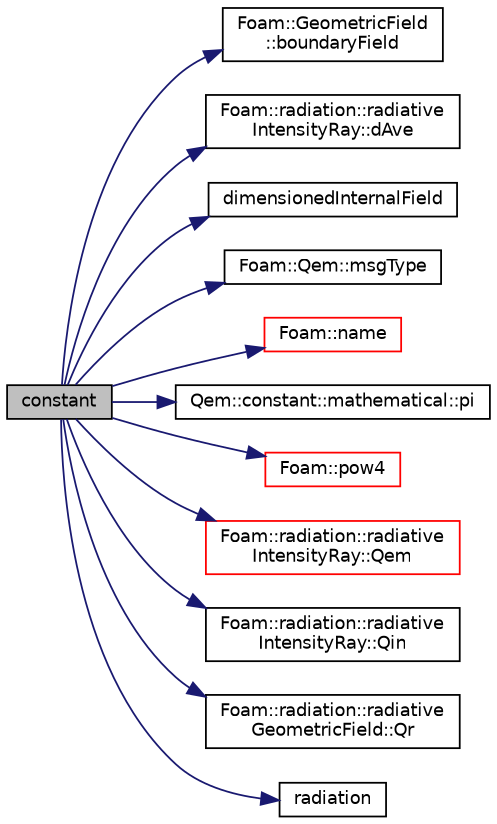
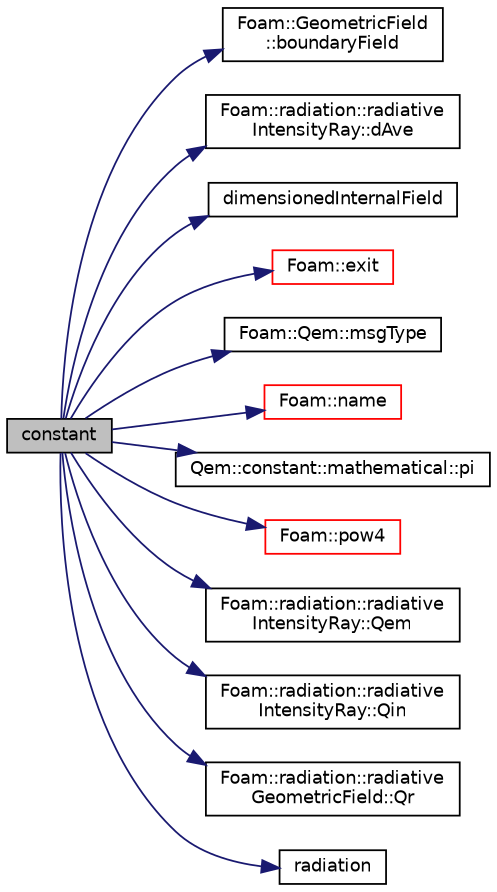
none -> (333, 267)
(333, 548) -> (333, 615)
